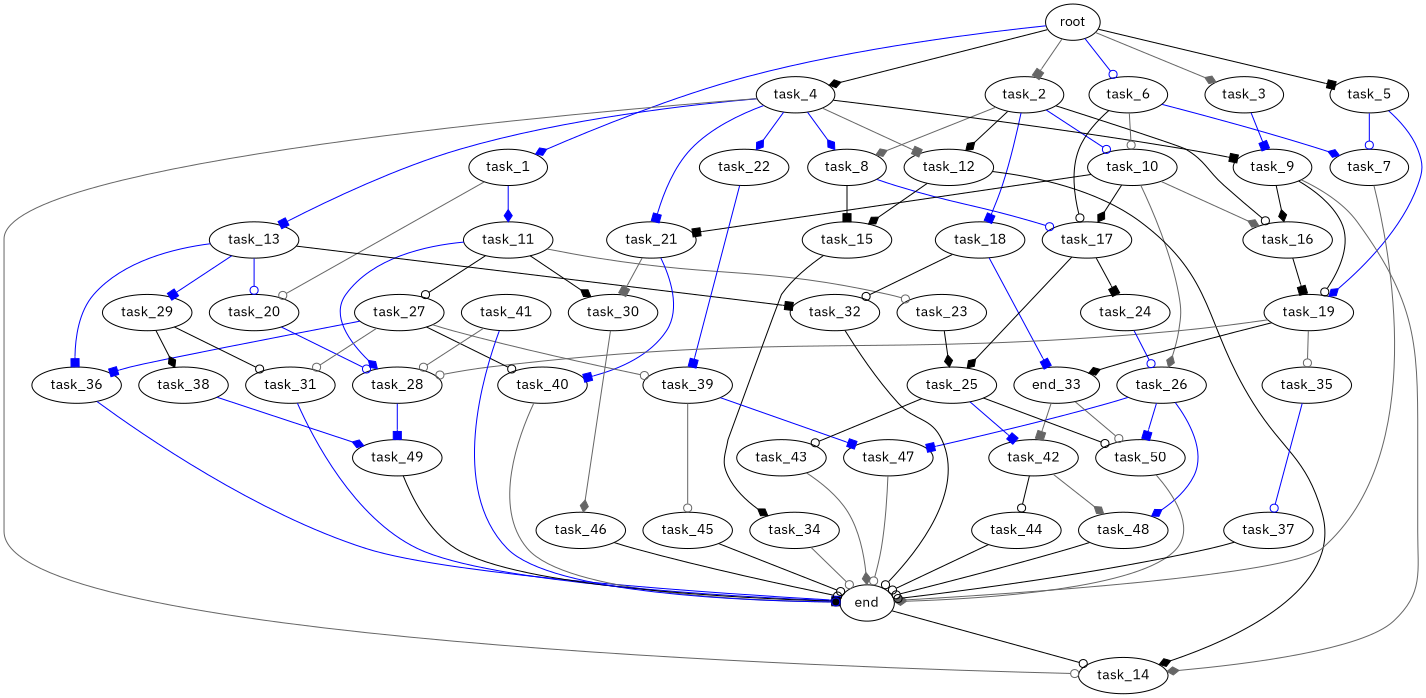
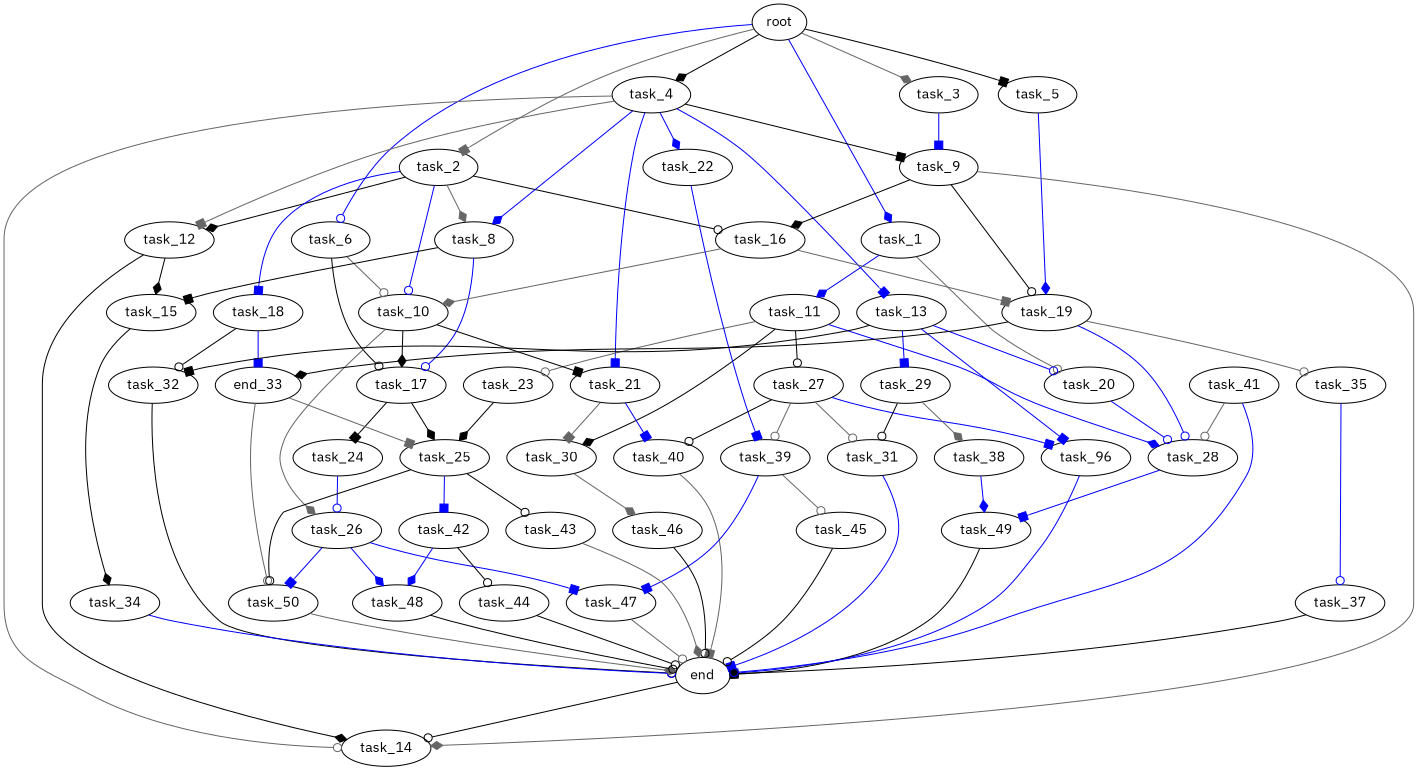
(1369, 167) -> none
(1205, 201) -> (588, 275)
(1297, 271) -> (898, 275)
(163, 344) -> (934, 413)
(877, 345) -> (1143, 367)
(77, 385) -> (1086, 458)
(1048, 413) -> (346, 420)
(1074, 490) -> (423, 563)
(829, 565) -> (407, 654)
